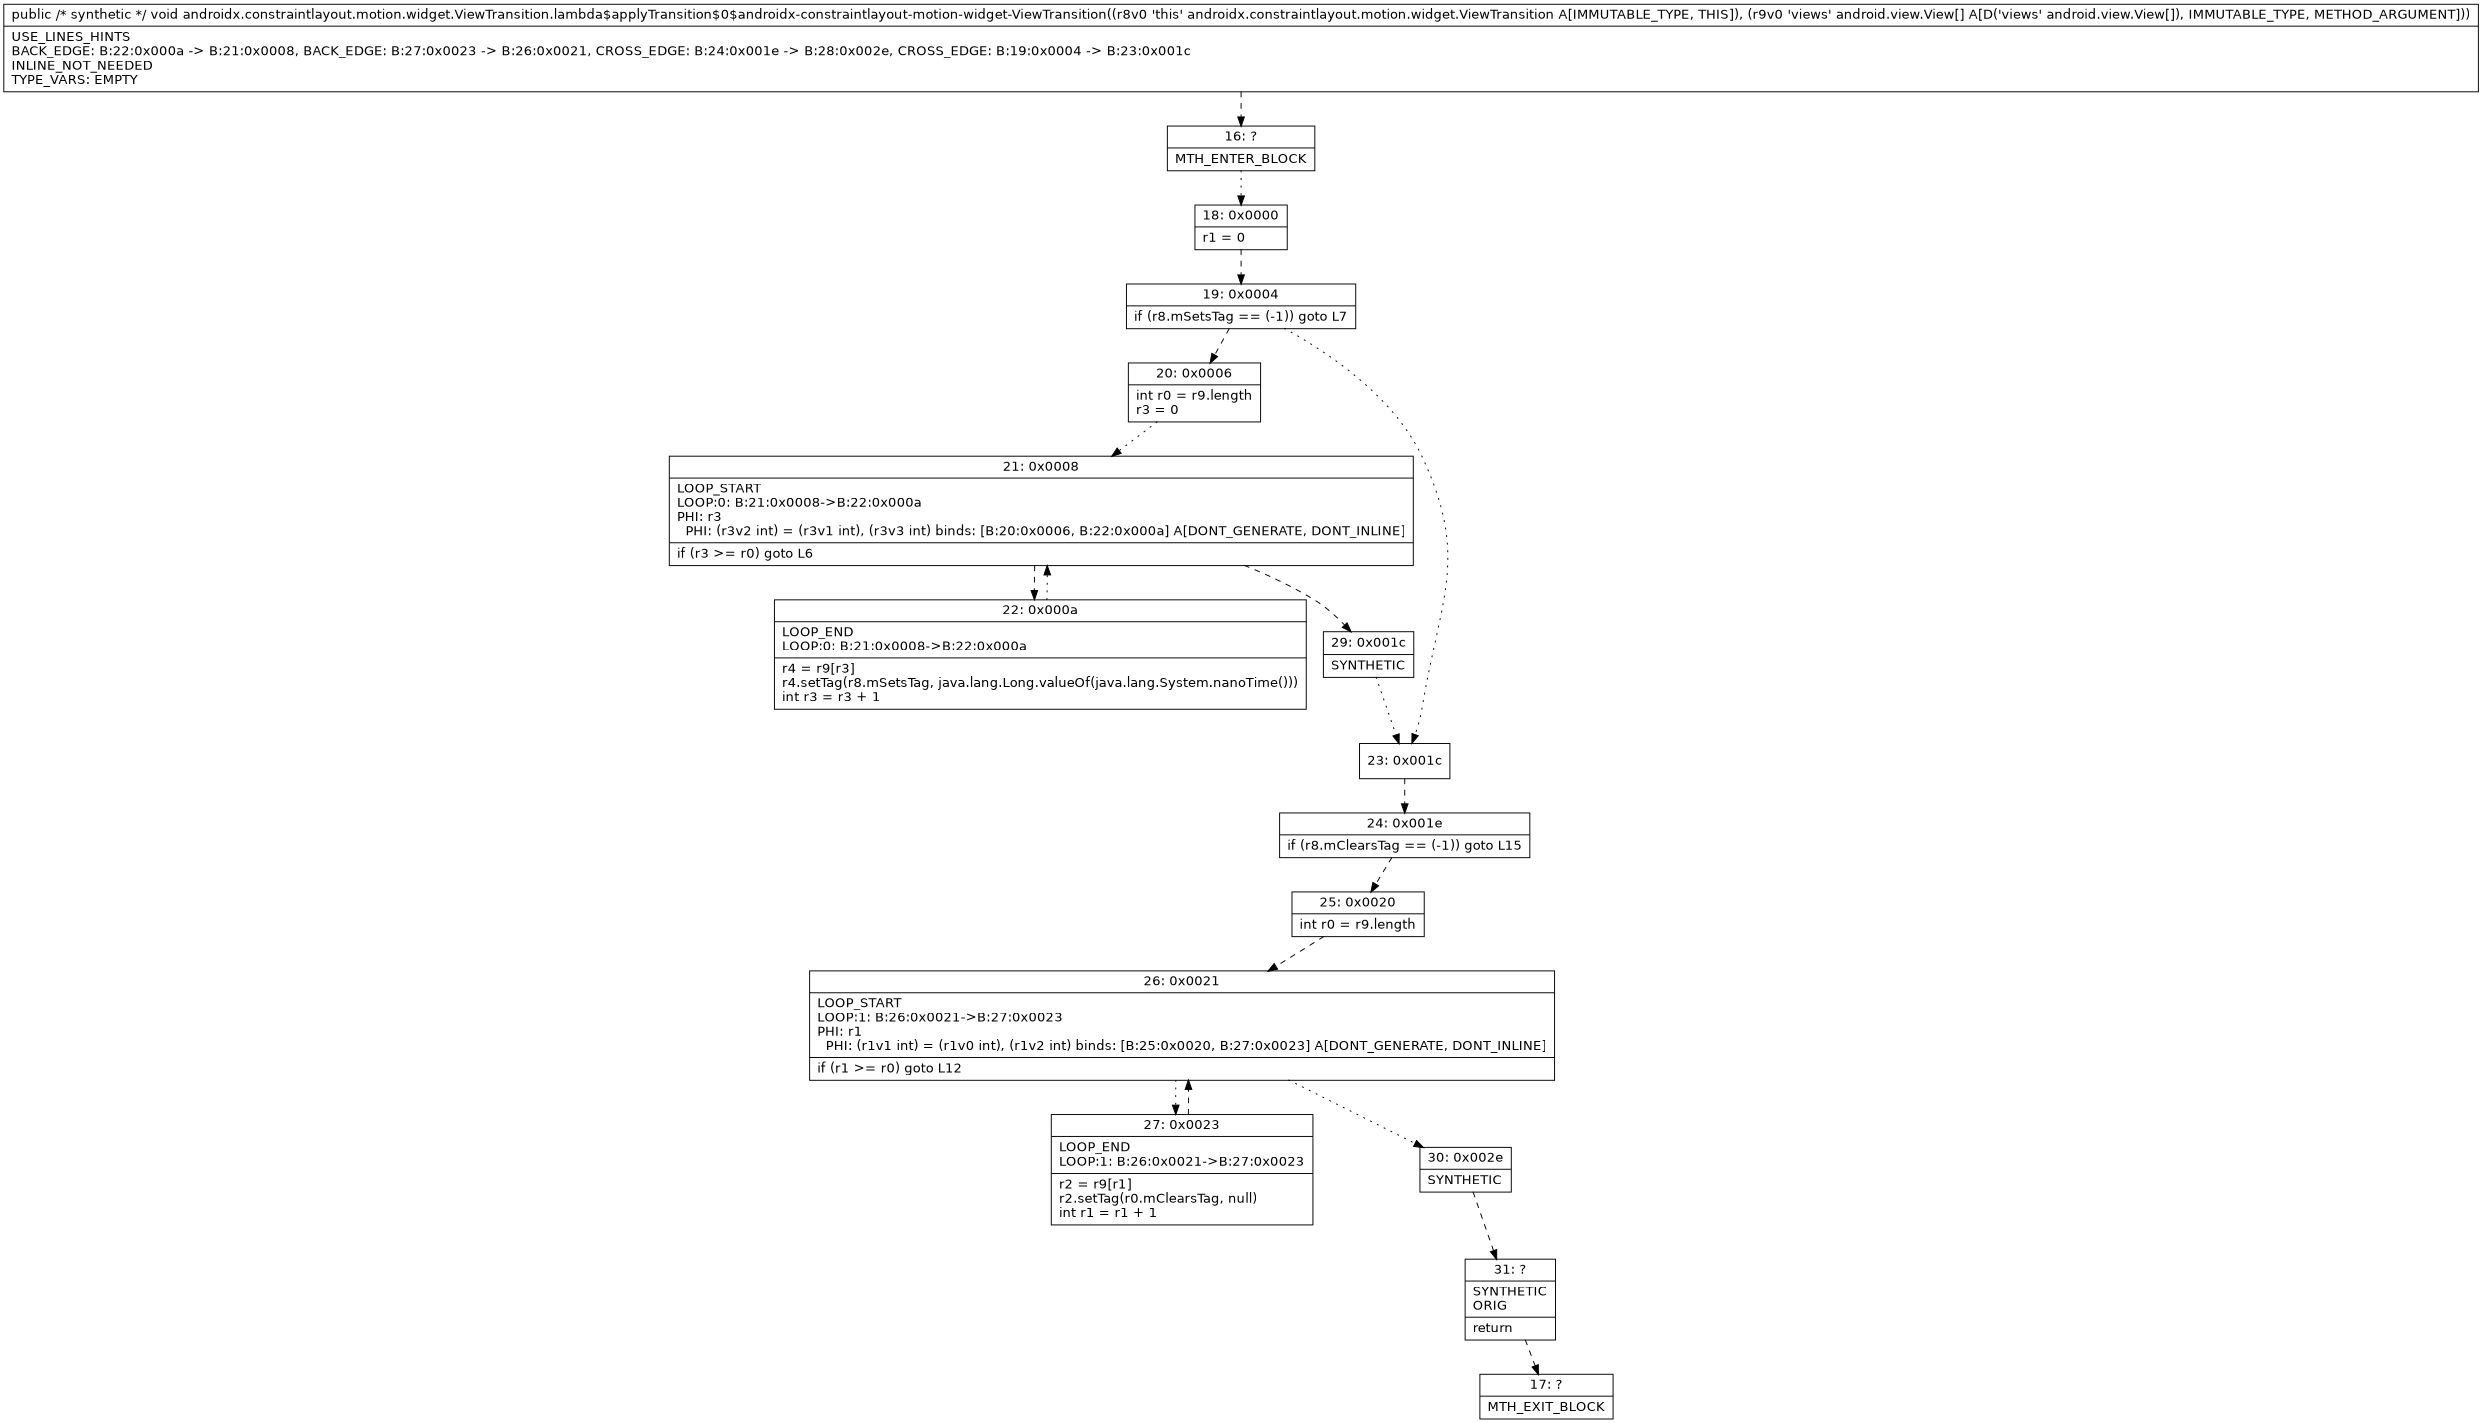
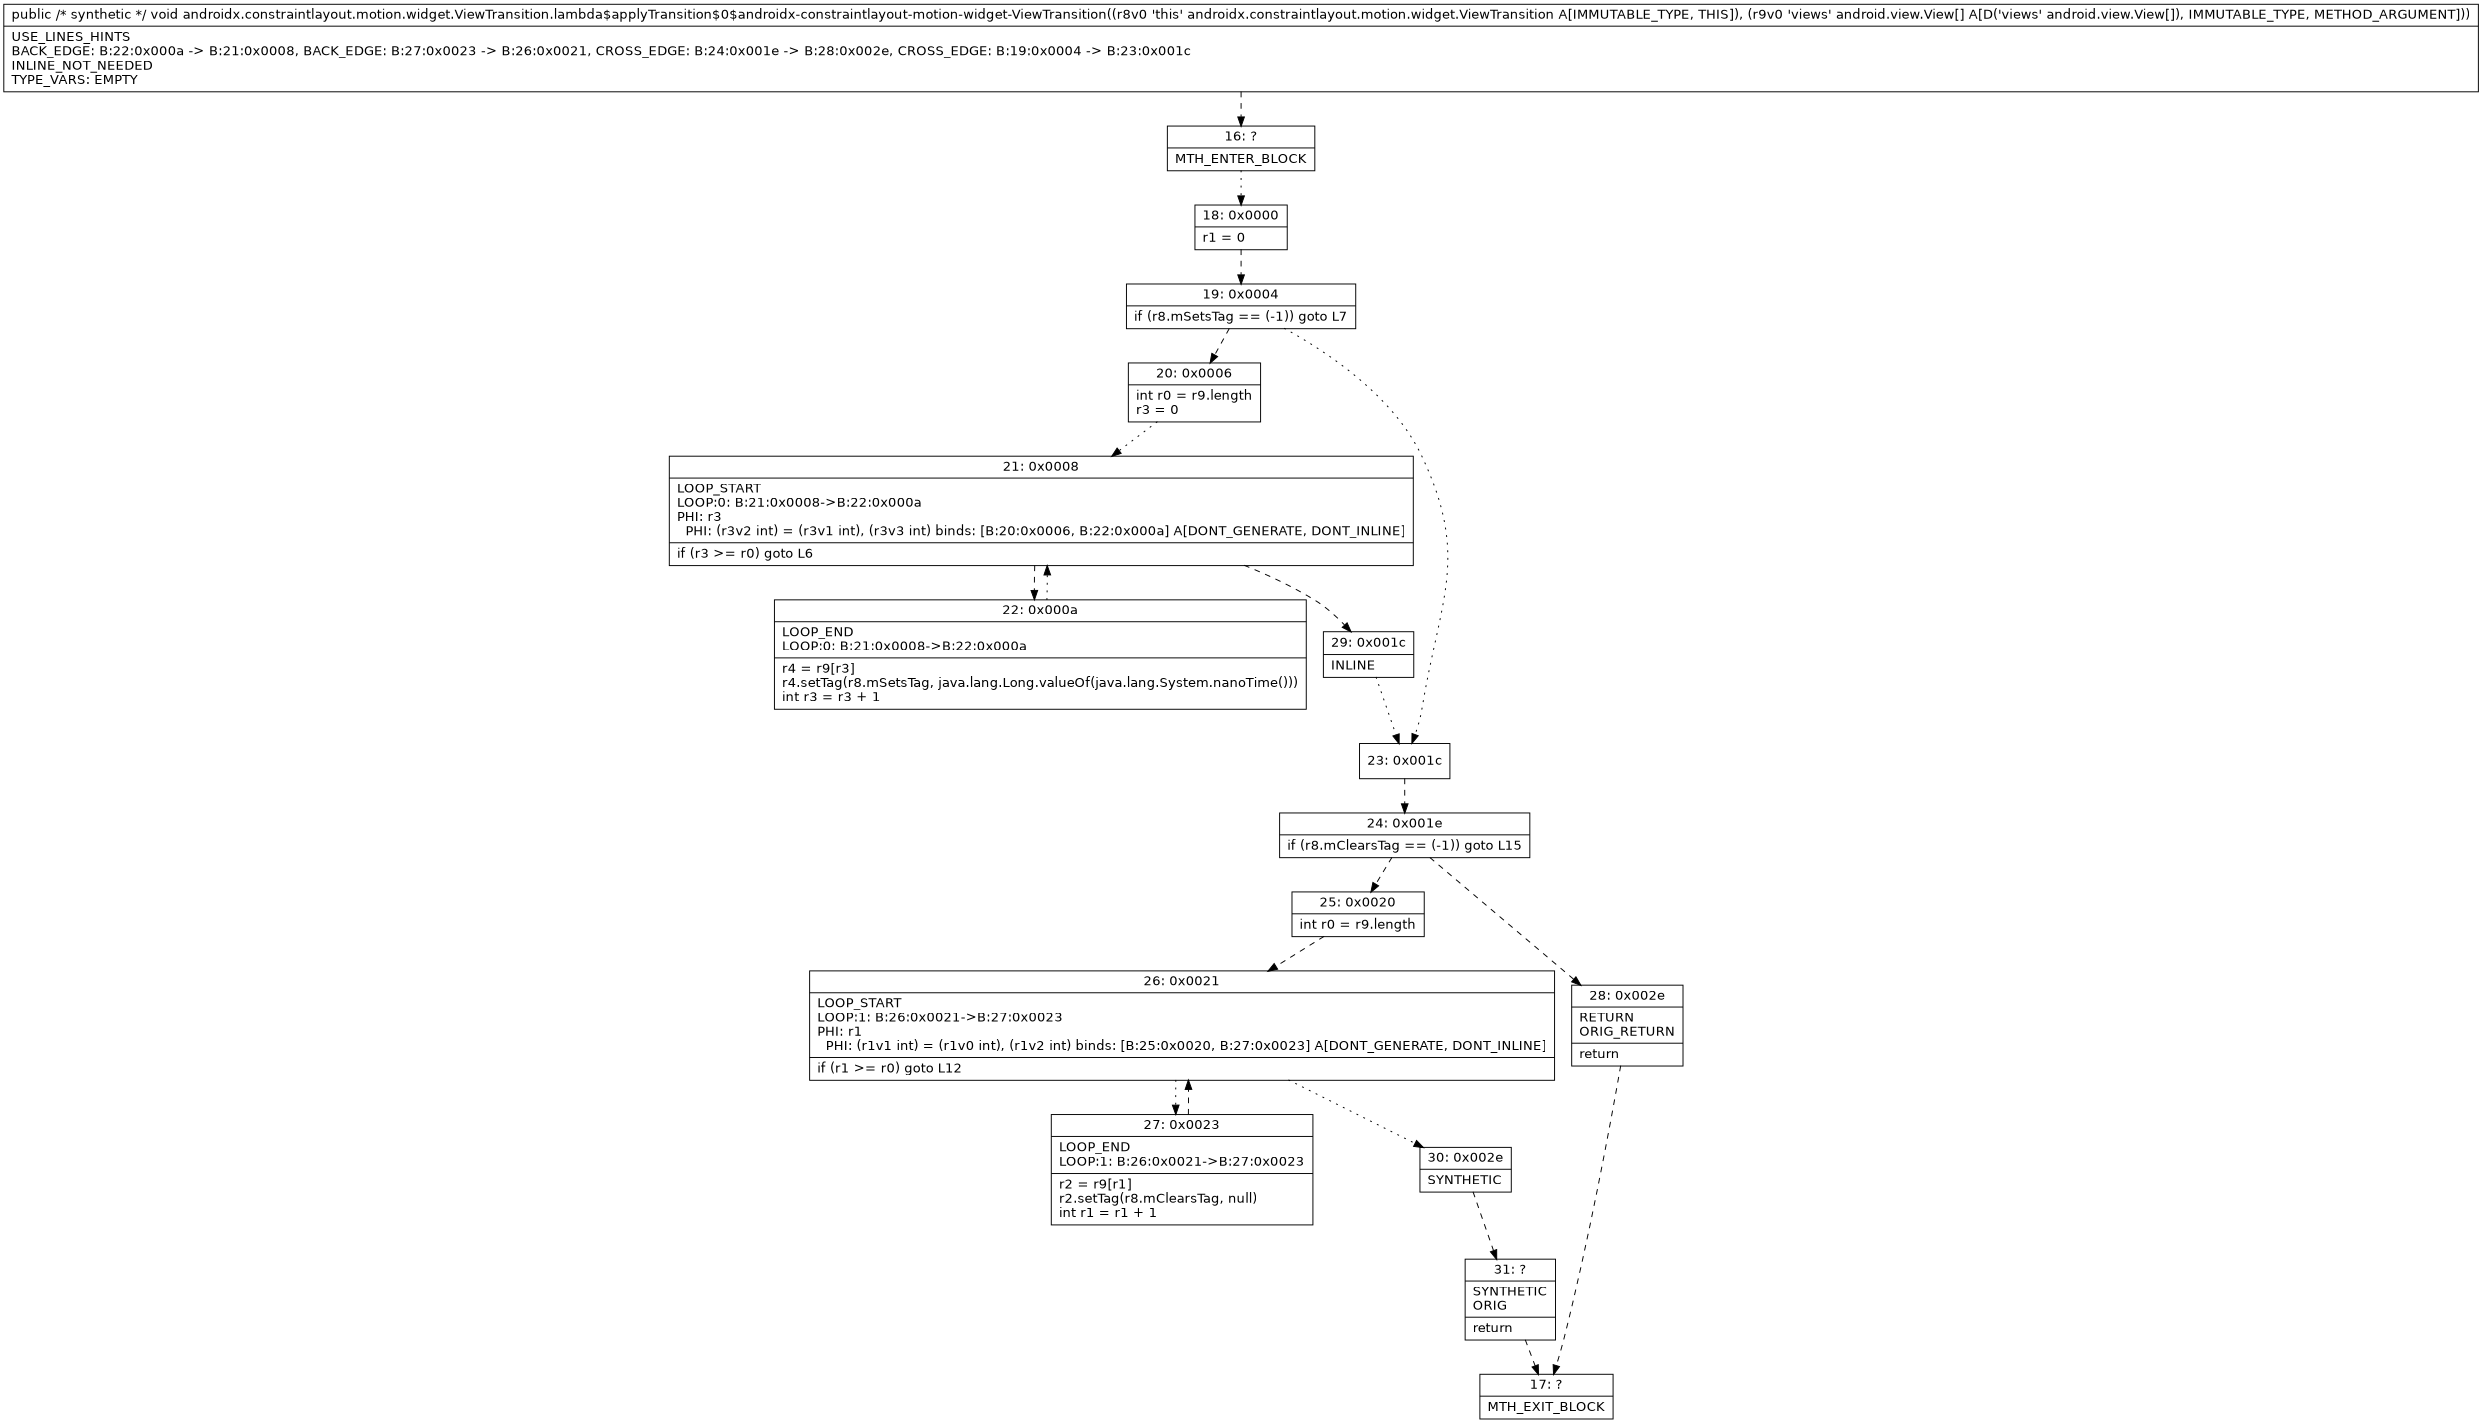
(1369, 665) -> (1353, 665)
none -> (1627, 1026)
(1158, 1199) -> (1158, 1199)
